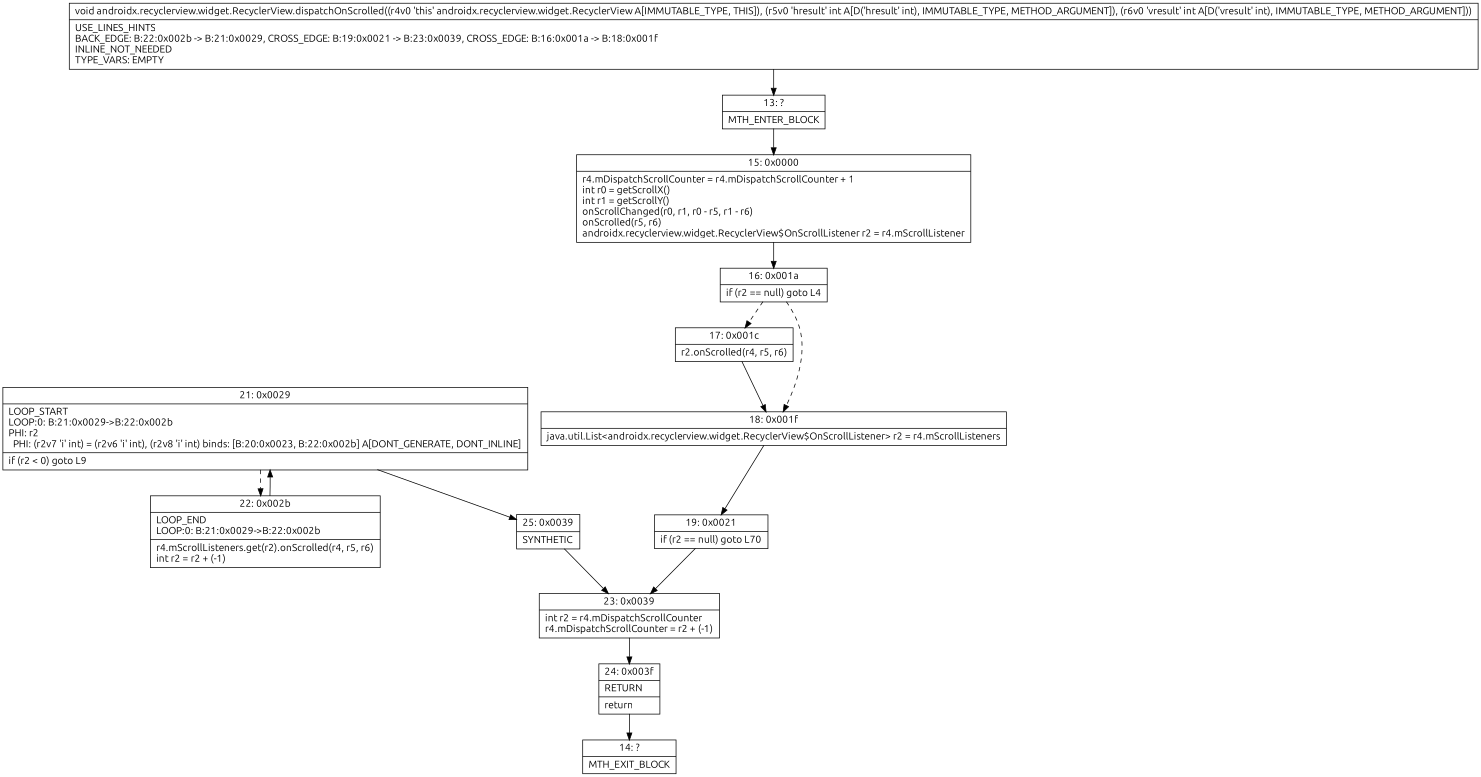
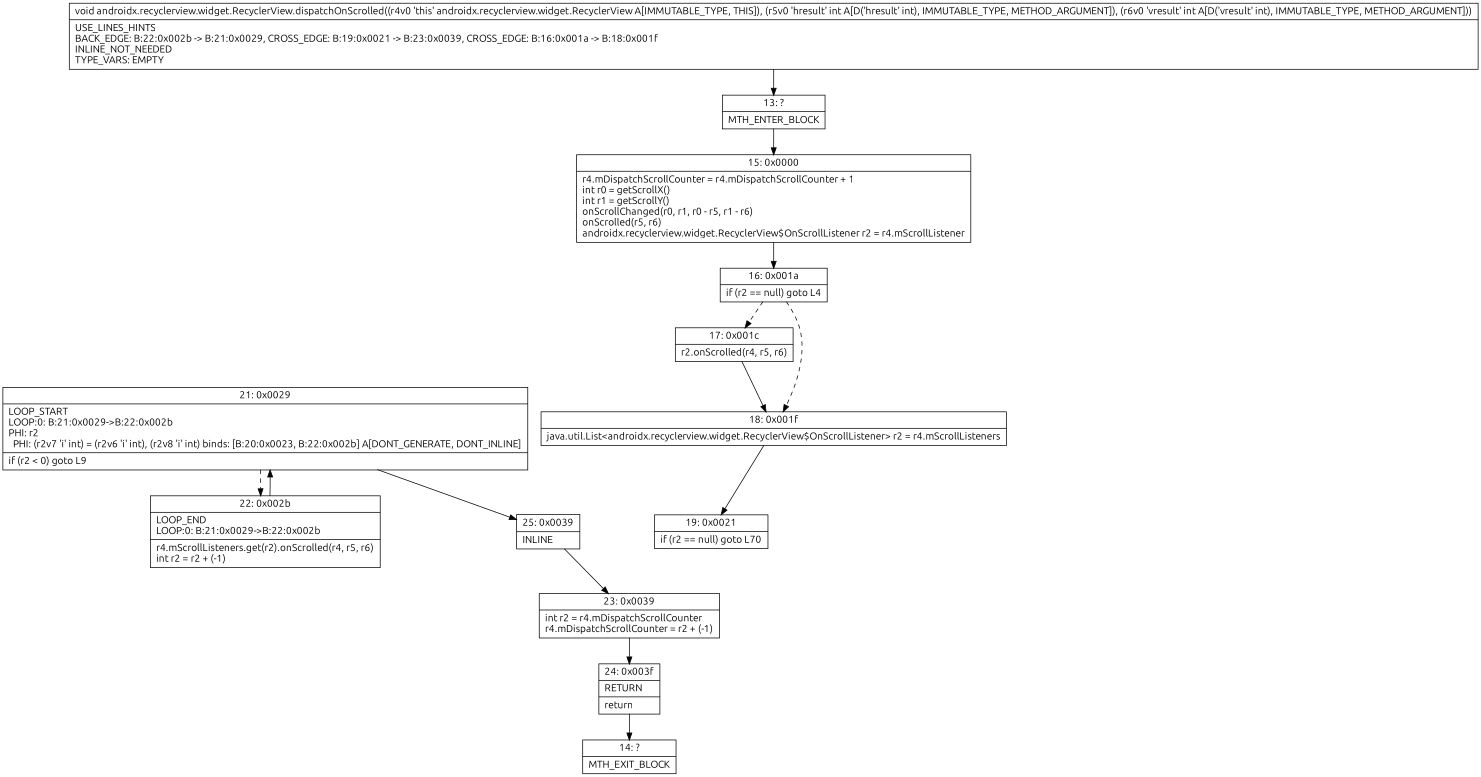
(548, 540) -> (538, 540)
(675, 569) -> none
